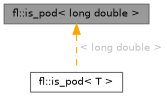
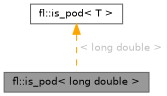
(77, 53) -> (77, 53)
